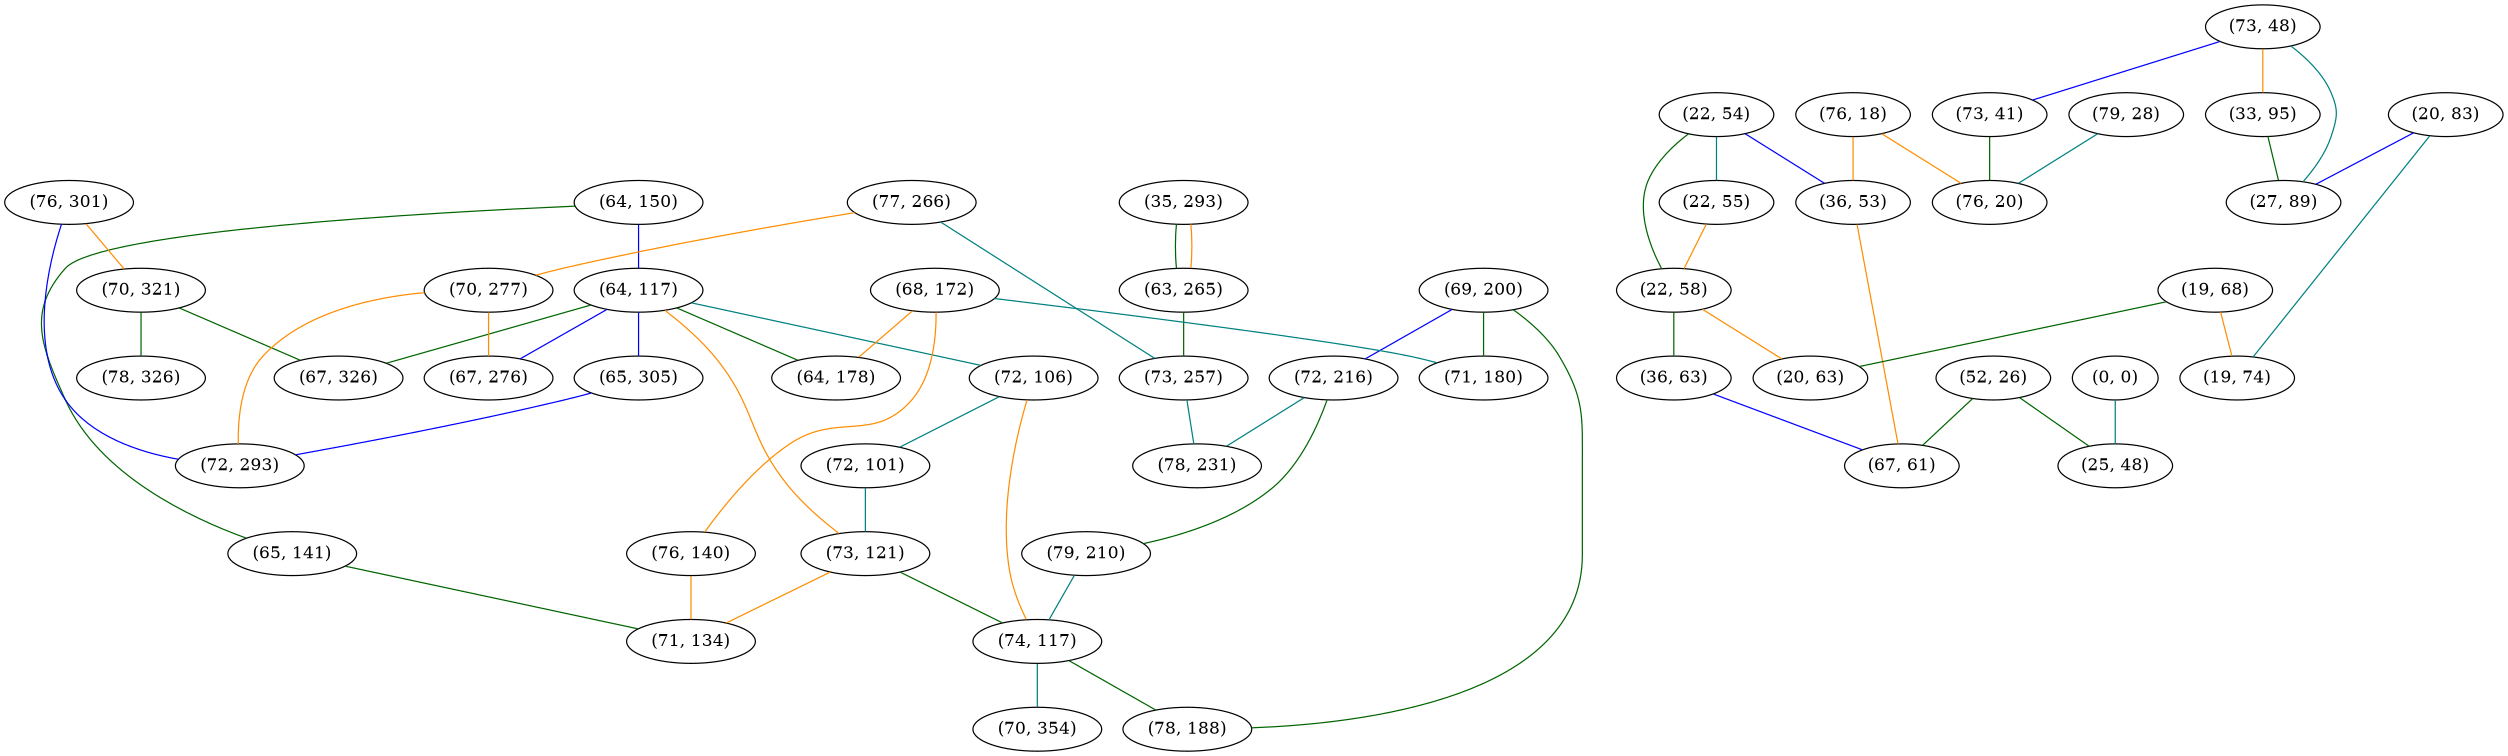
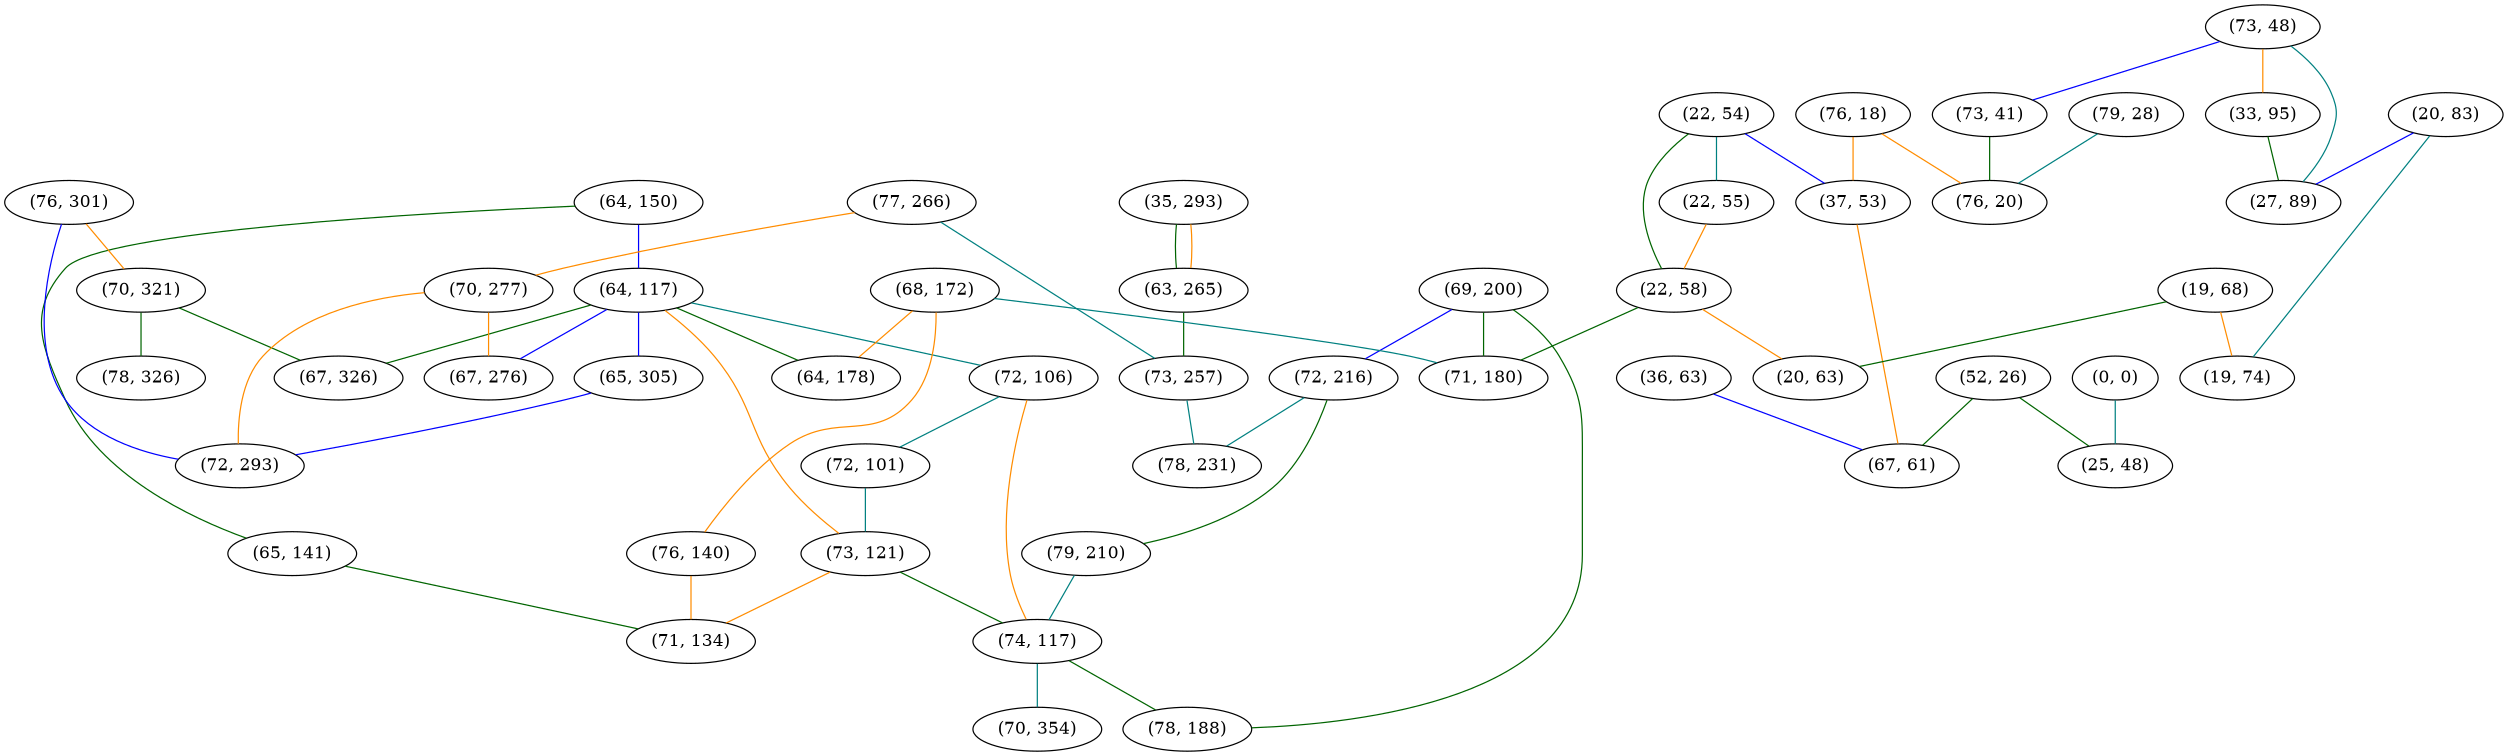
(1853, 202) -> (1853, 202)
(1674, 334) -> (1579, 334)
